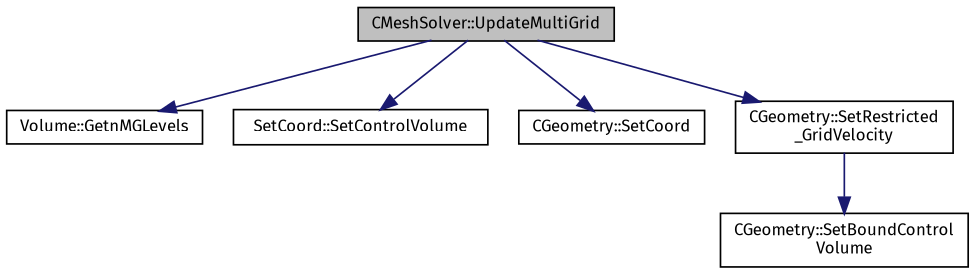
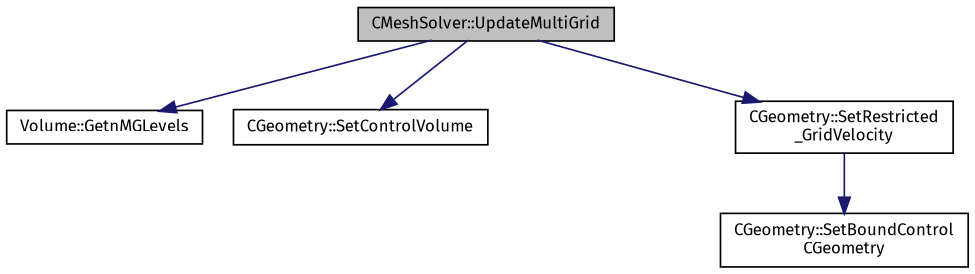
(361, 127) -> (361, 127)
(612, 127) -> none
(844, 240) -> (844, 240)
